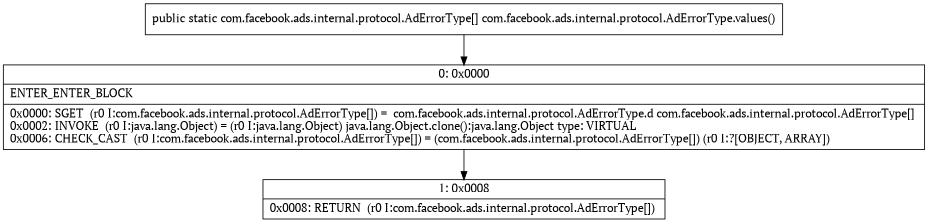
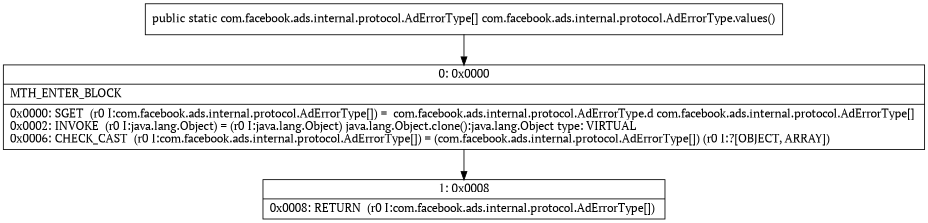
(72, 94) -> (66, 94)
